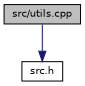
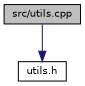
(42, 71) -> (42, 71)
